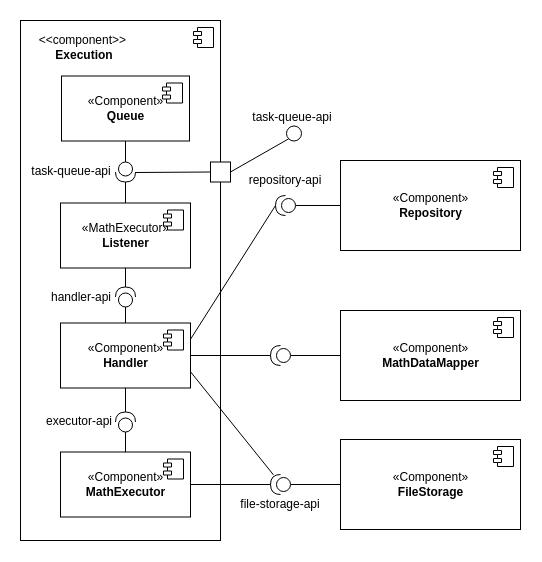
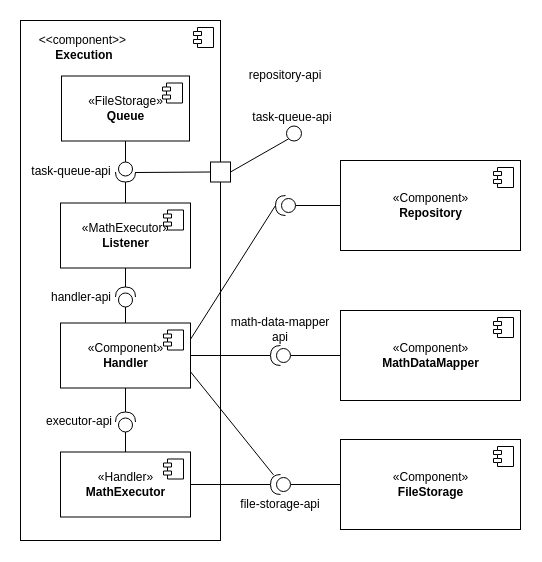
(126, 109) -> (126, 109)
(286, 181) -> (286, 76)
none -> (281, 330)
(126, 485) -> (126, 485)
